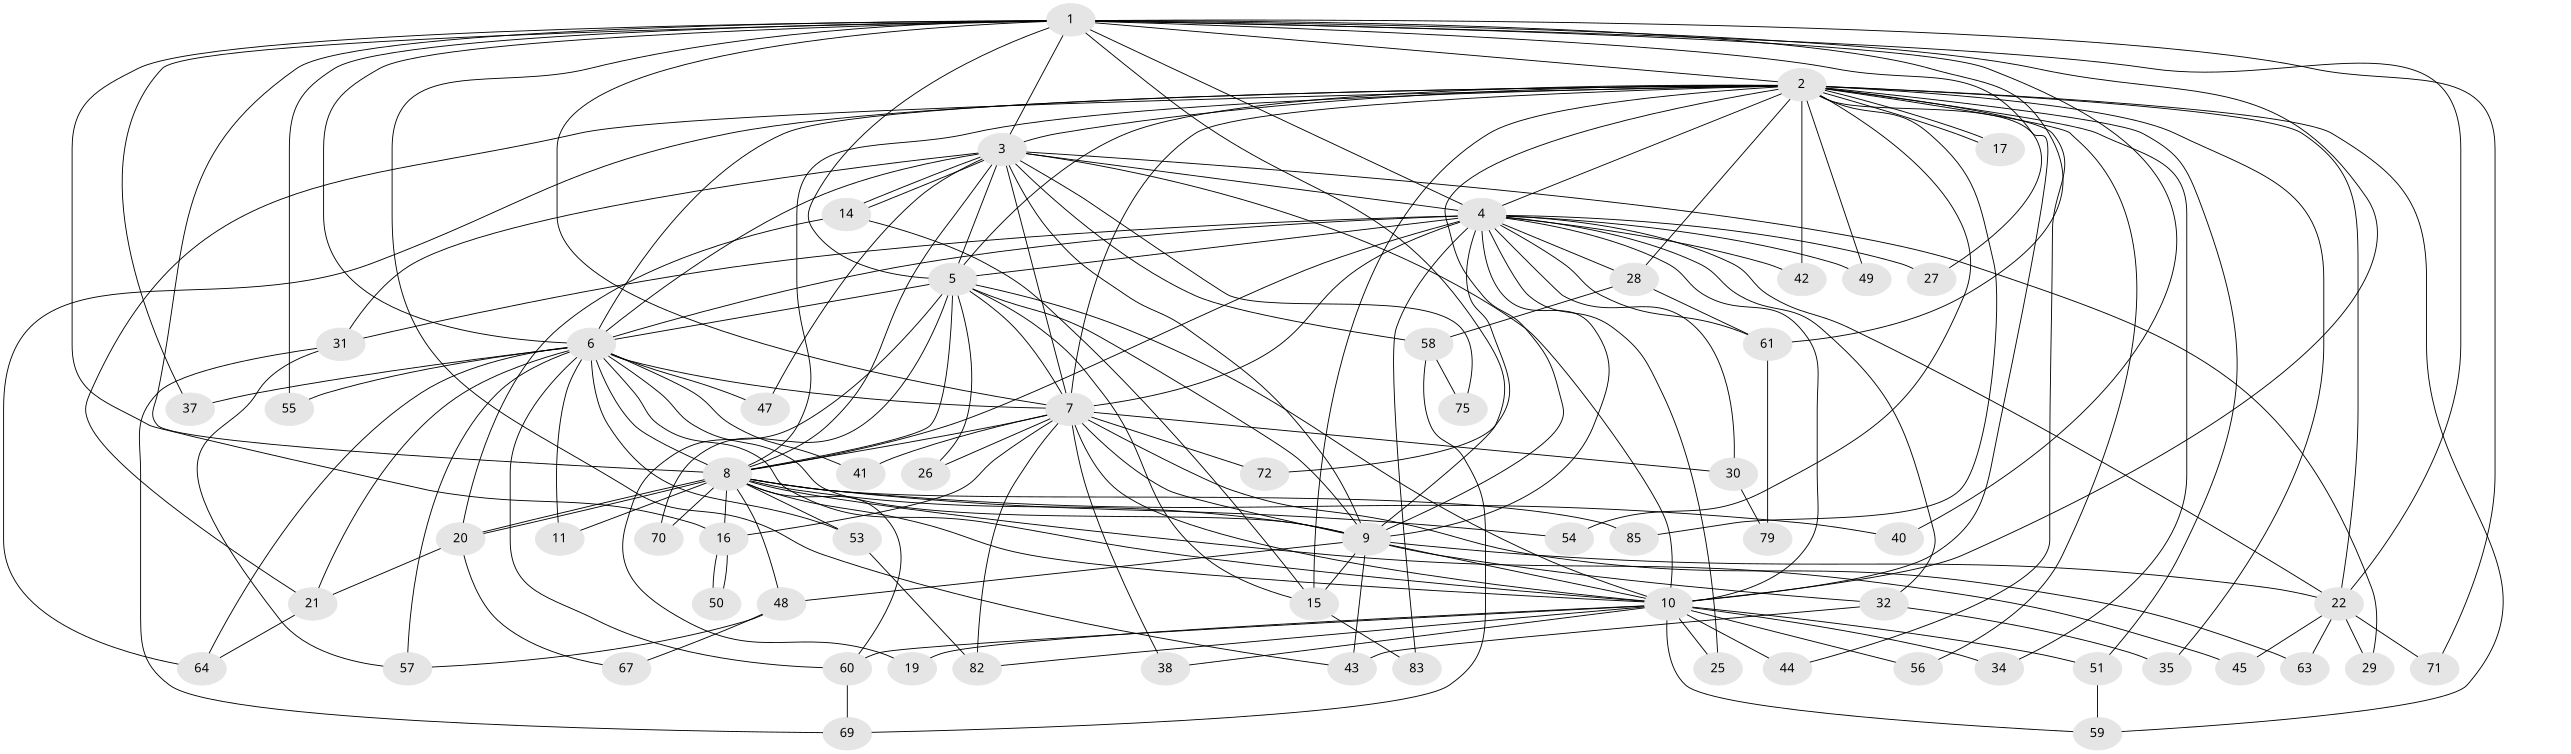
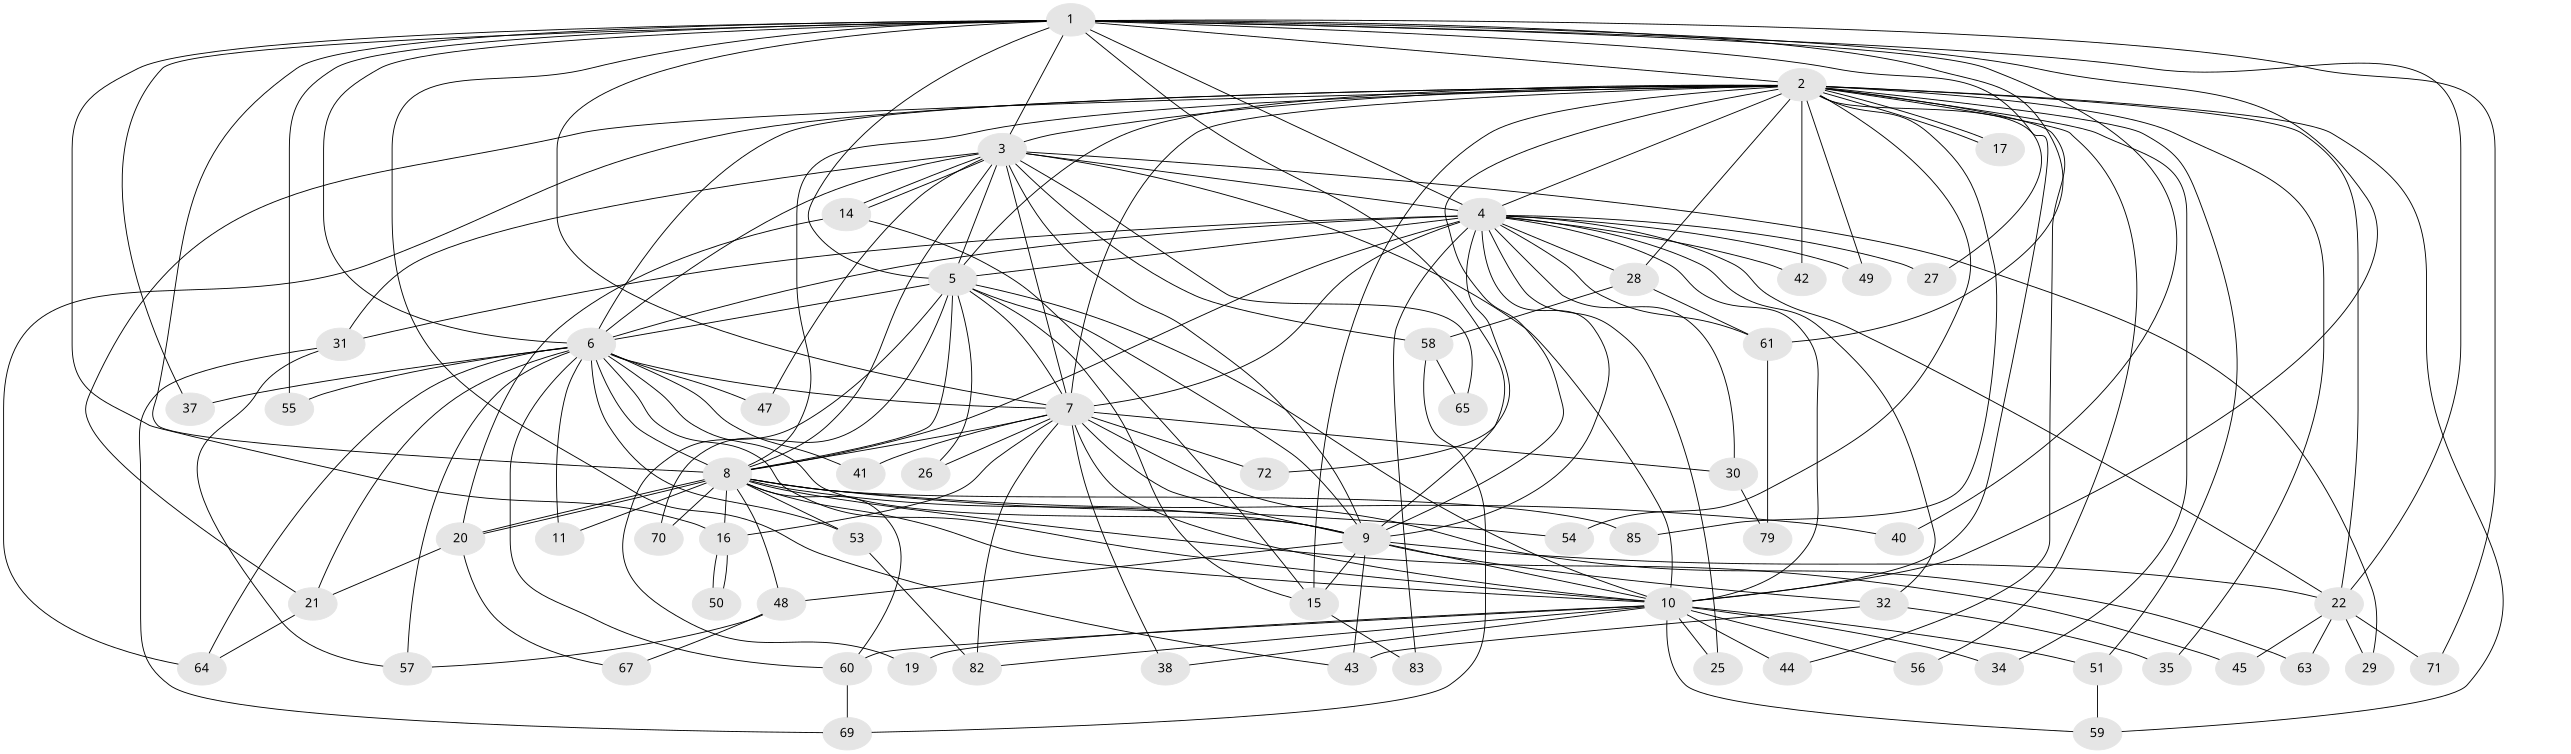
(1463, 409) -> (1463, 409)
